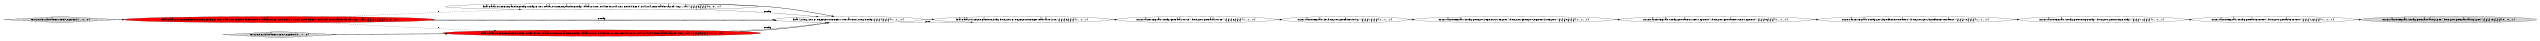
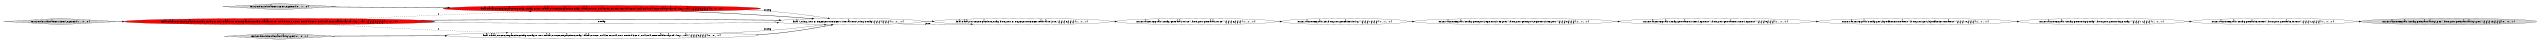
none -> (280, 36)
